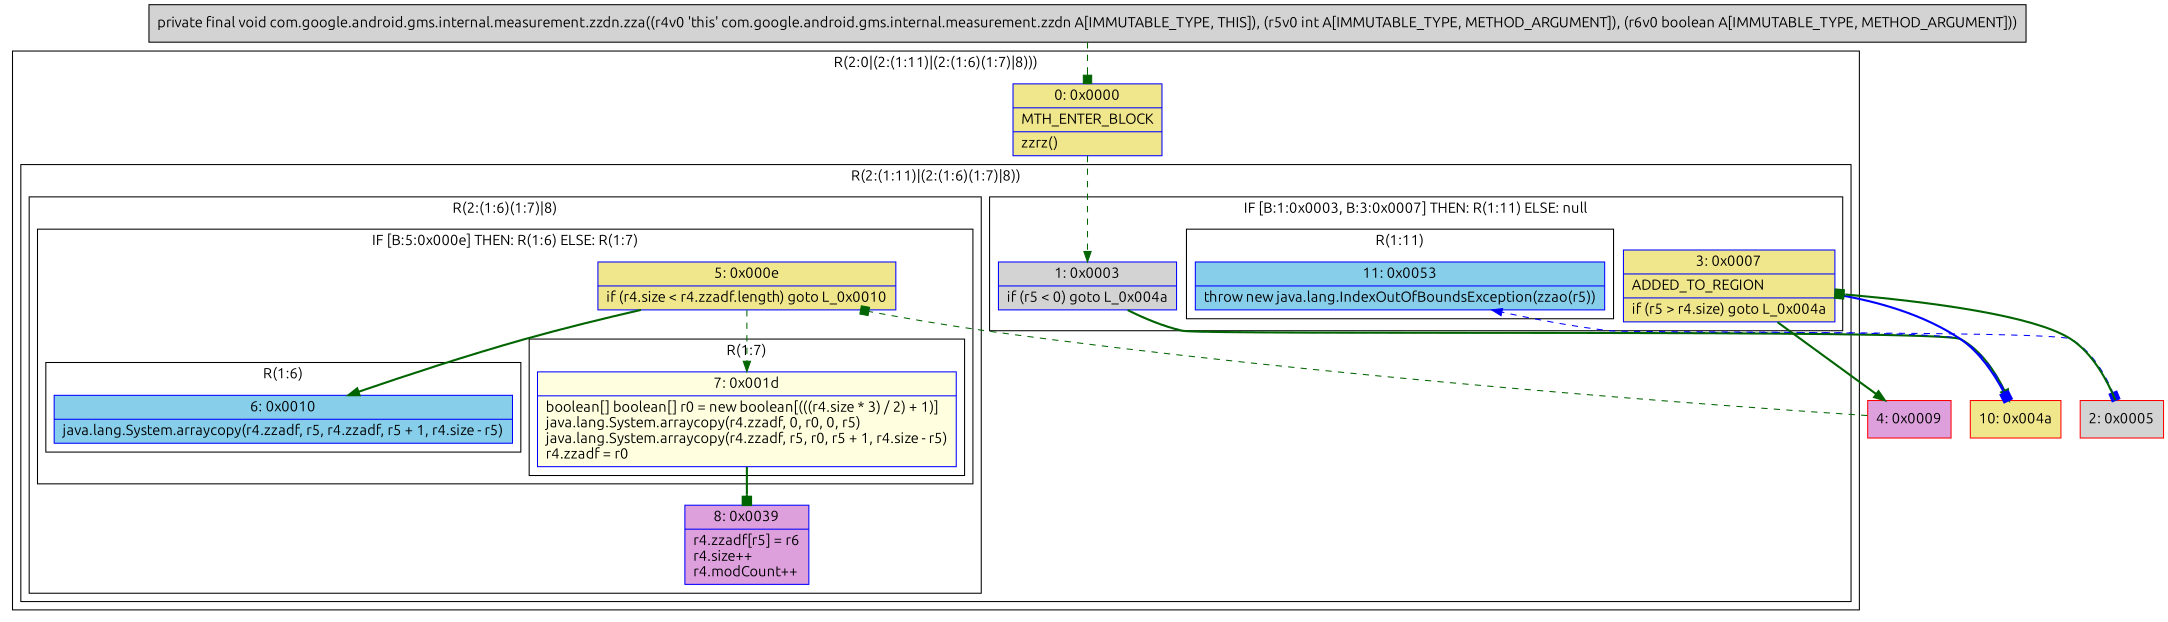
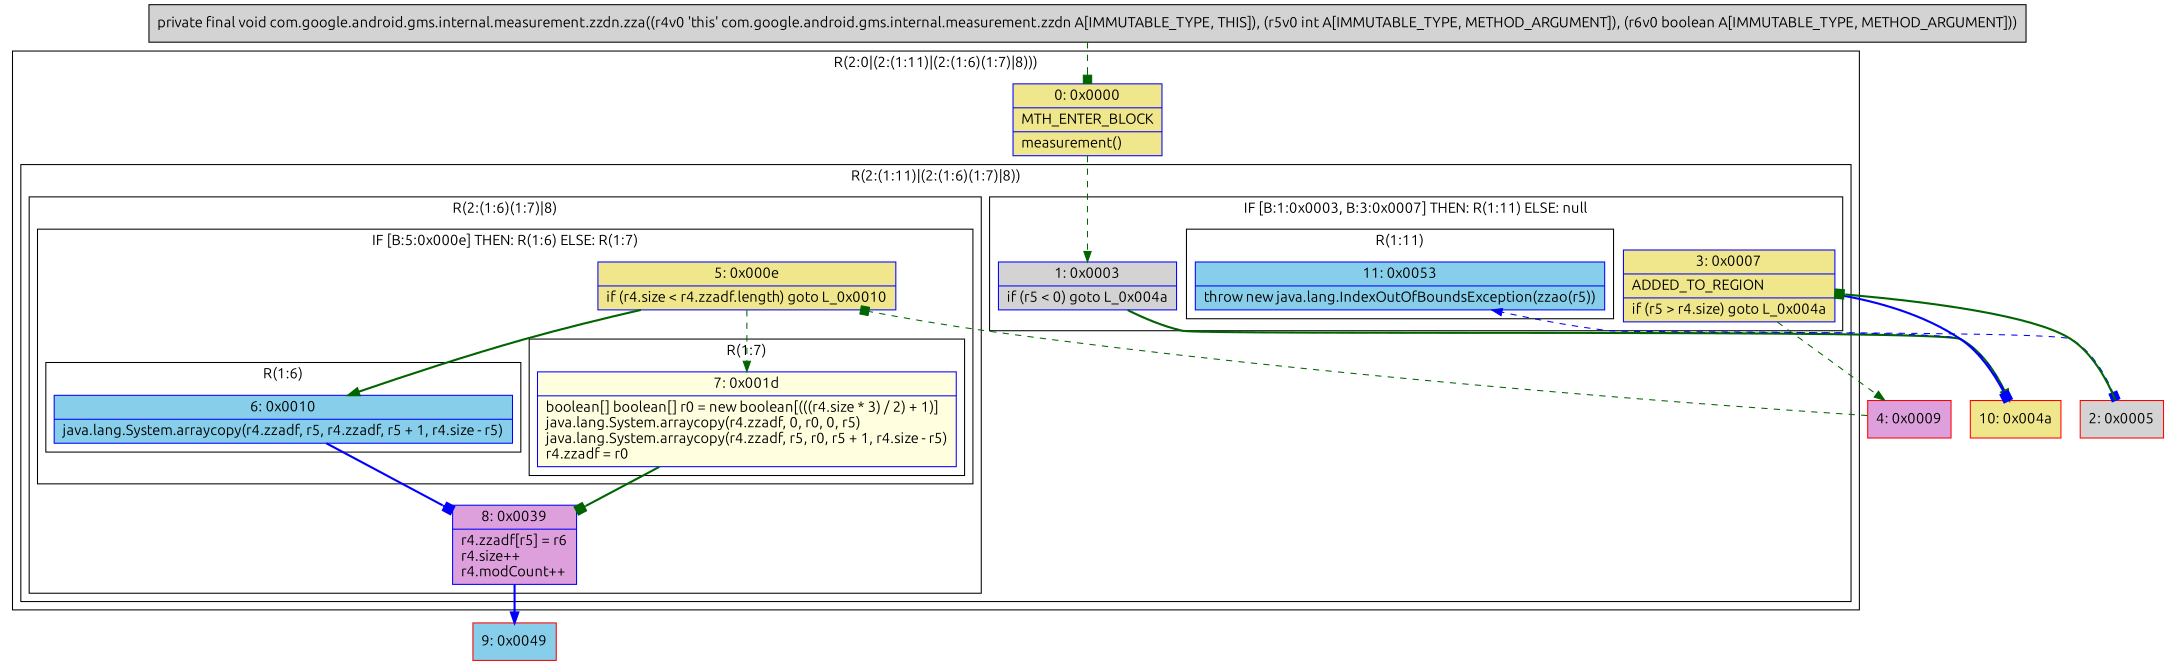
(1040, 143) -> (1072, 143)
(1827, 358) -> (1827, 358)
none -> (384, 474)
none -> (515, 642)
